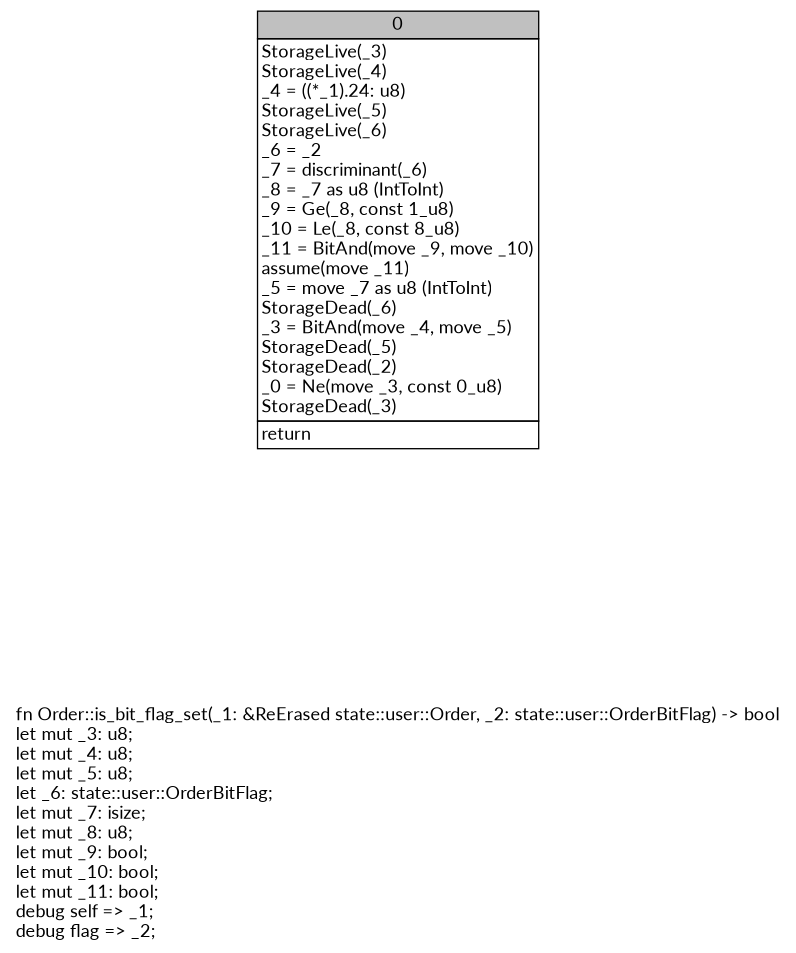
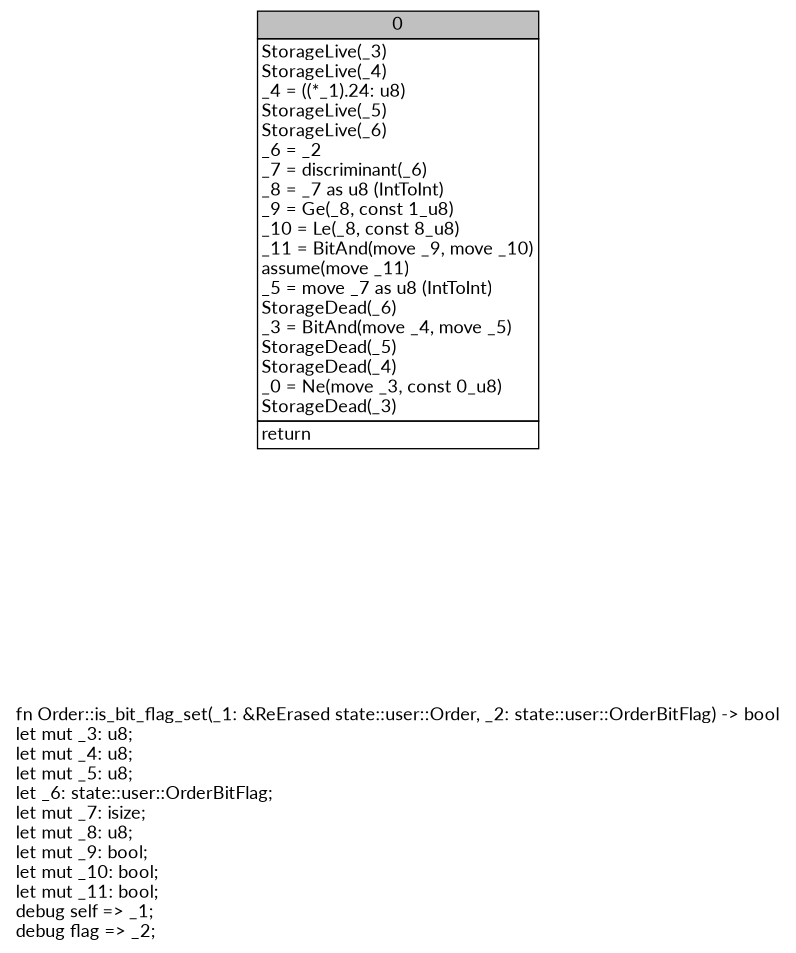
(329, 367) -> (329, 367)
